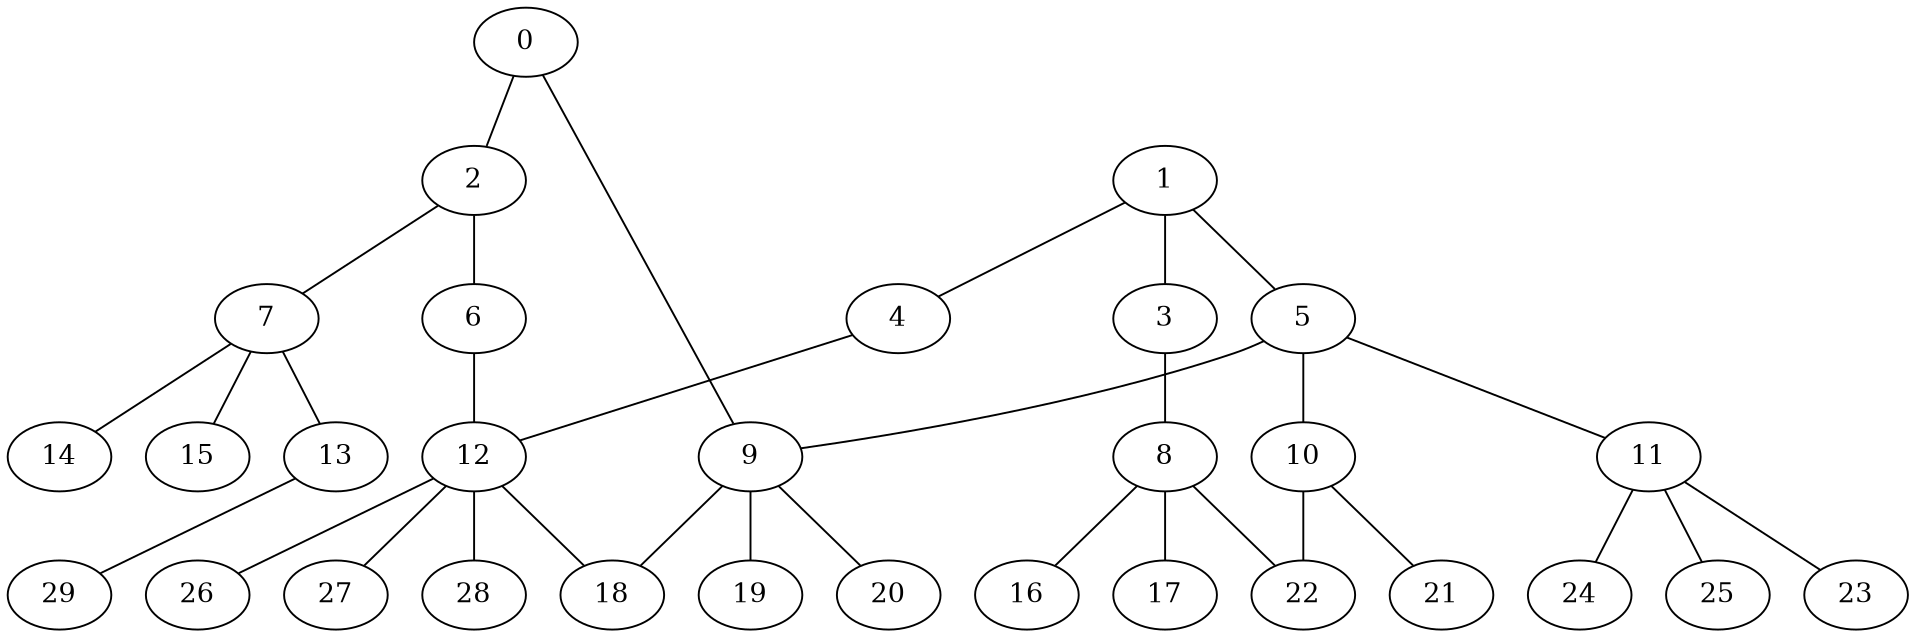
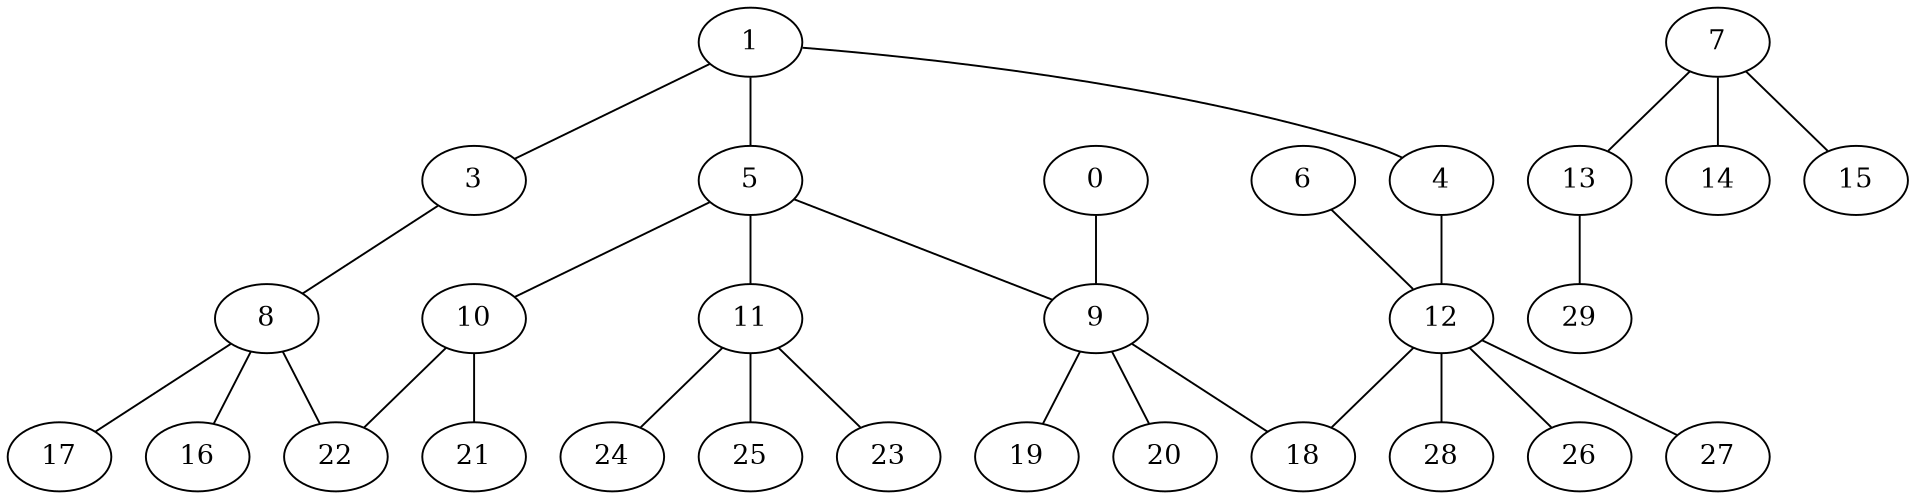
(474, 180) -> none
